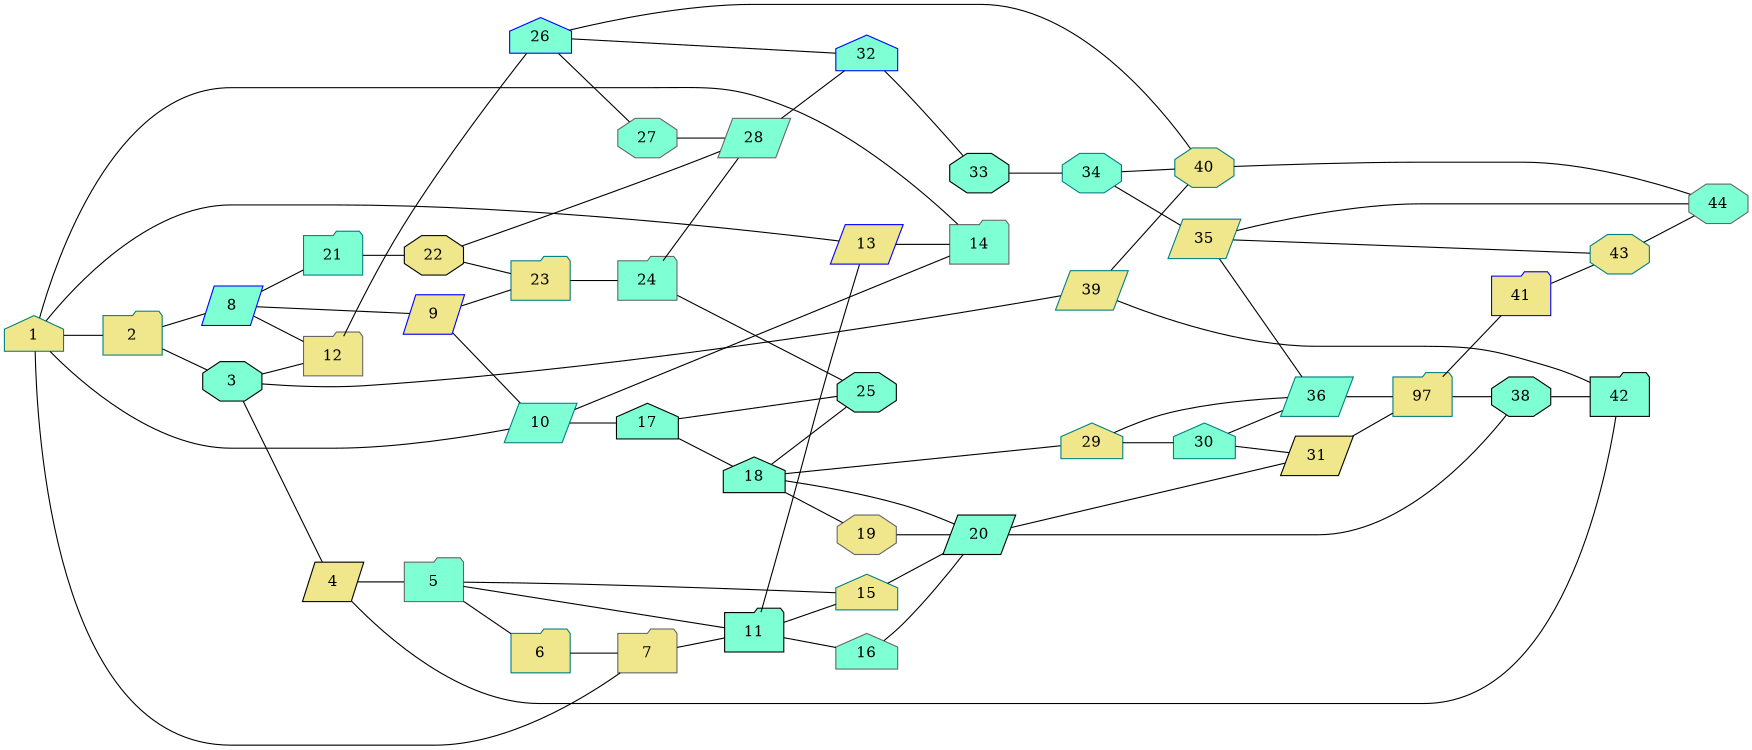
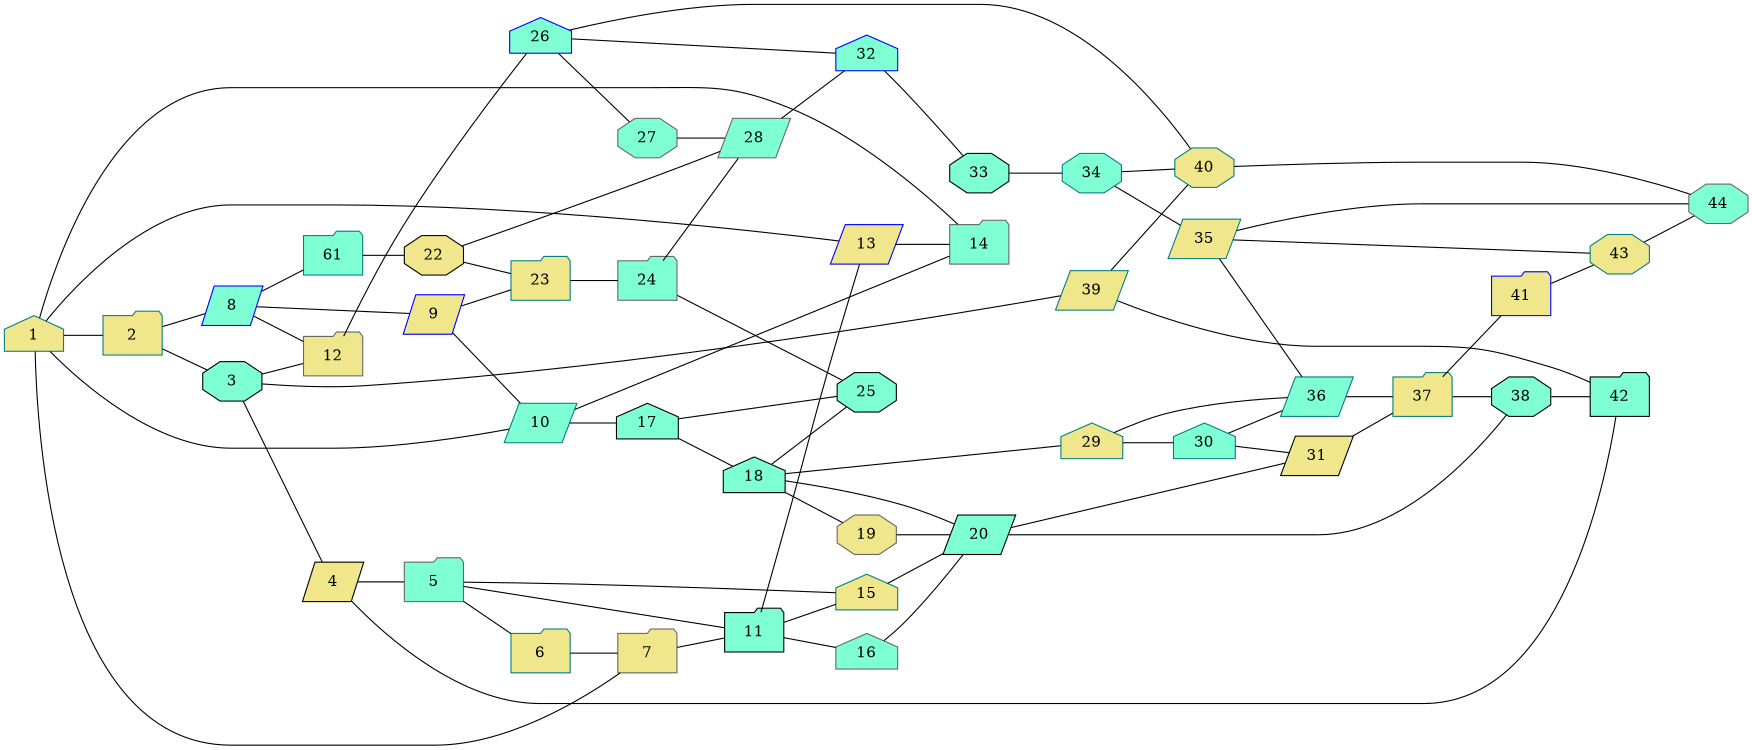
(333, 255) -> (333, 255)
(1423, 397) -> (1423, 397)
